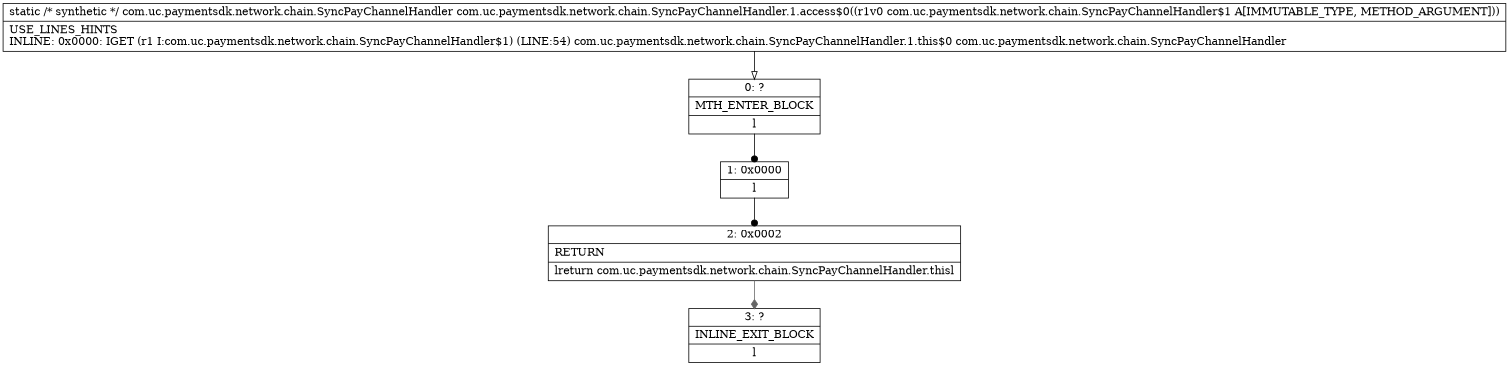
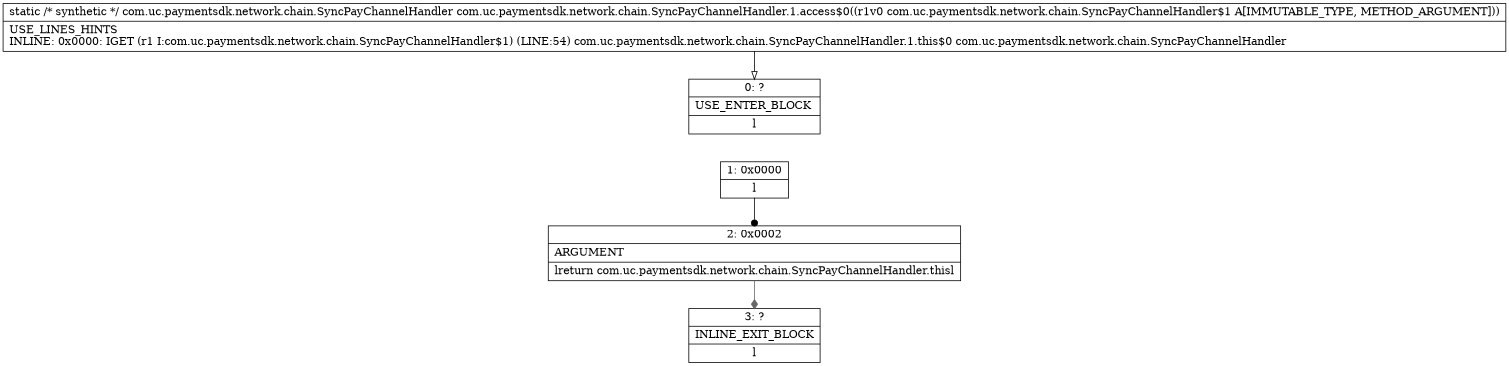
(754, 106) -> (753, 106)
(754, 145) -> none
(580, 253) -> (589, 253)
